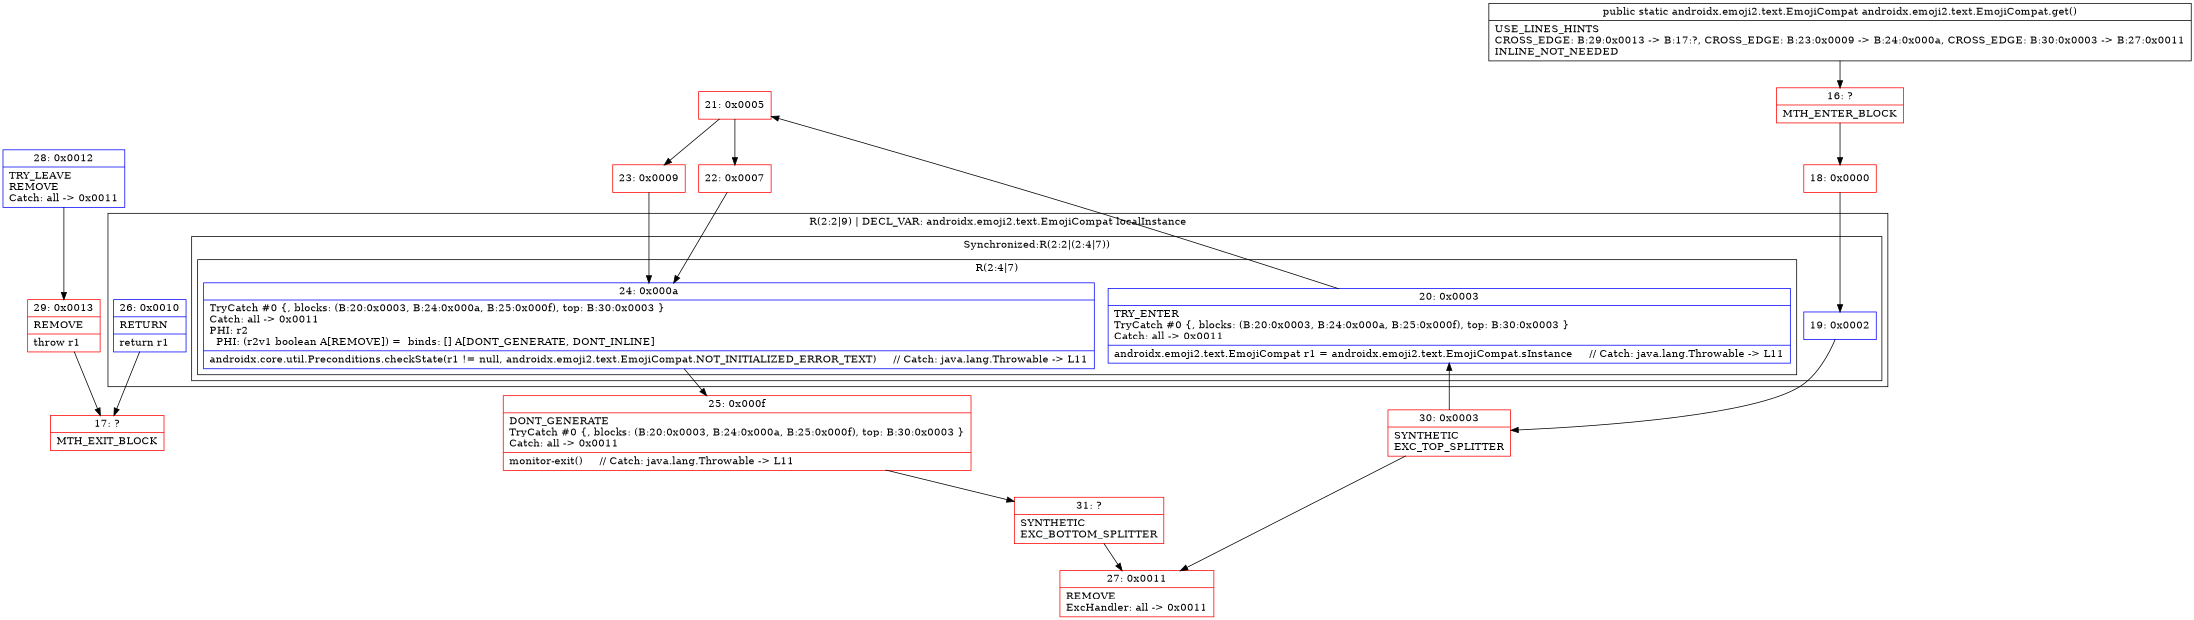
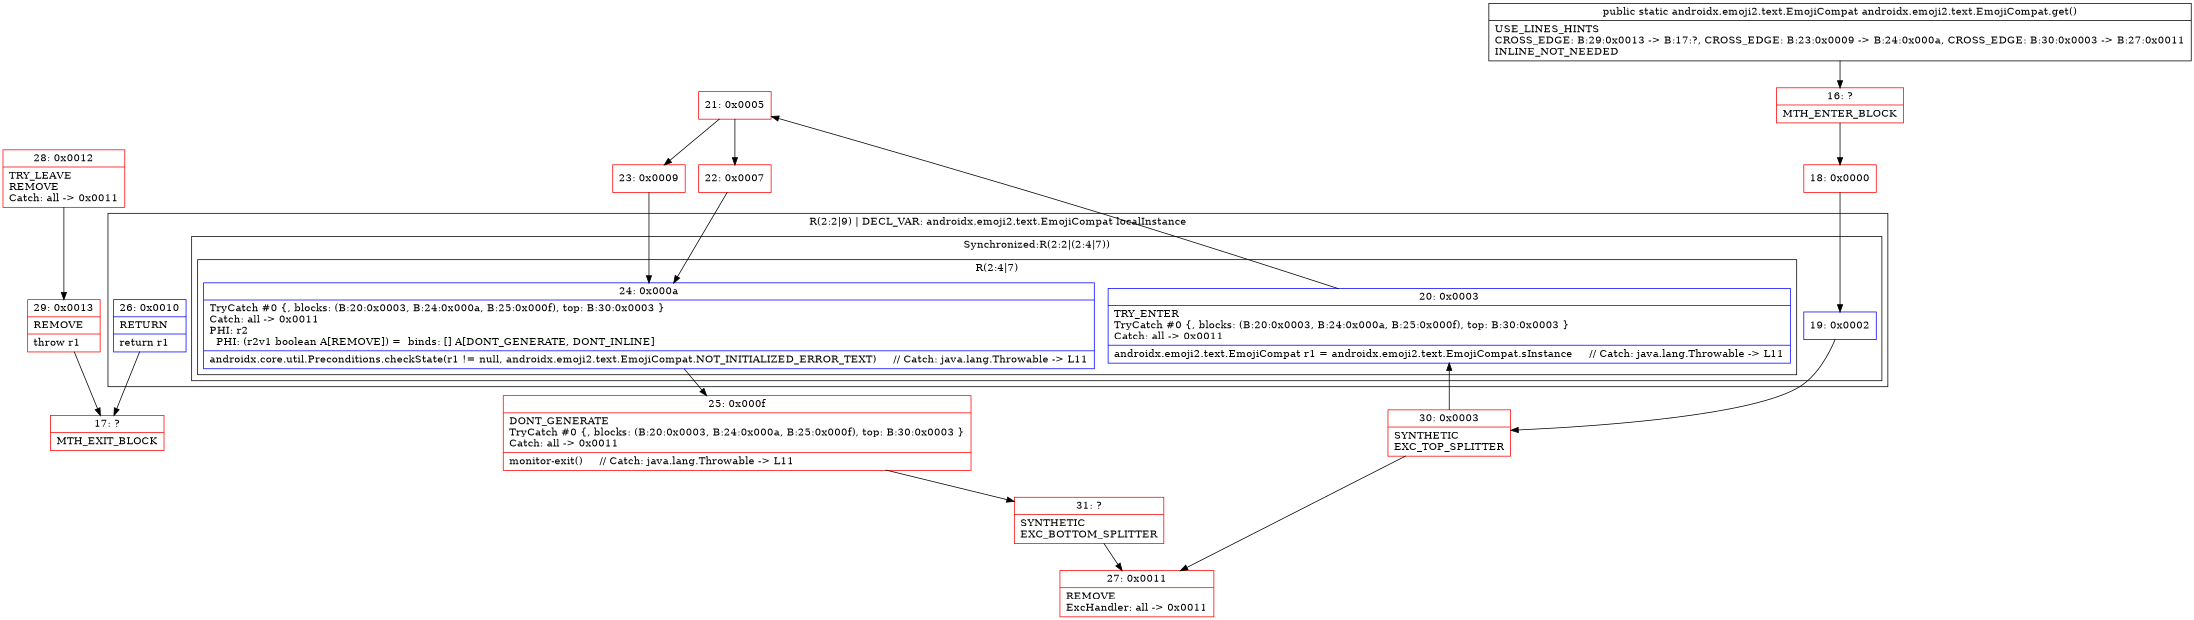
(64, 179) -> (64, 179)
